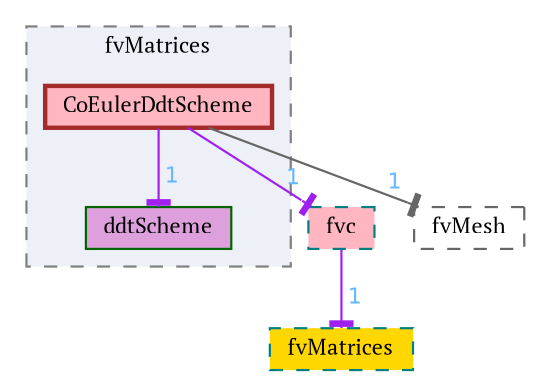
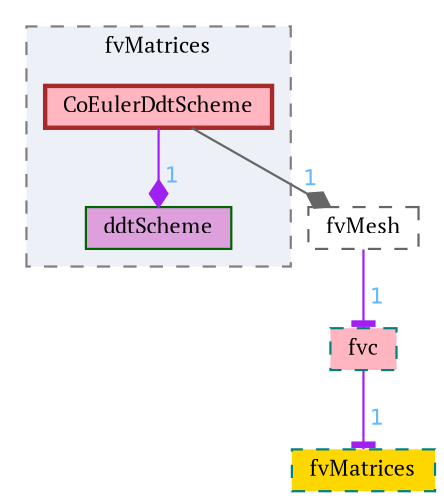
(159, 162) -> (159, 154)
(245, 164) -> (363, 283)
(308, 165) -> (249, 160)
